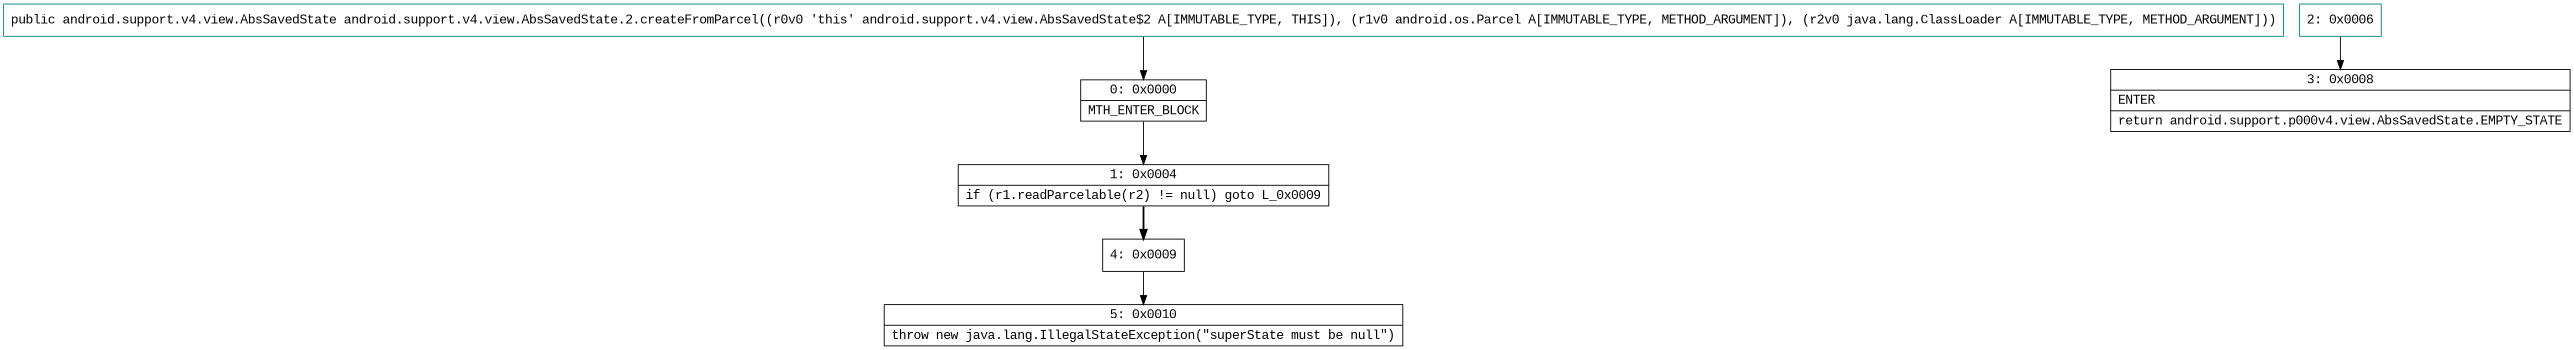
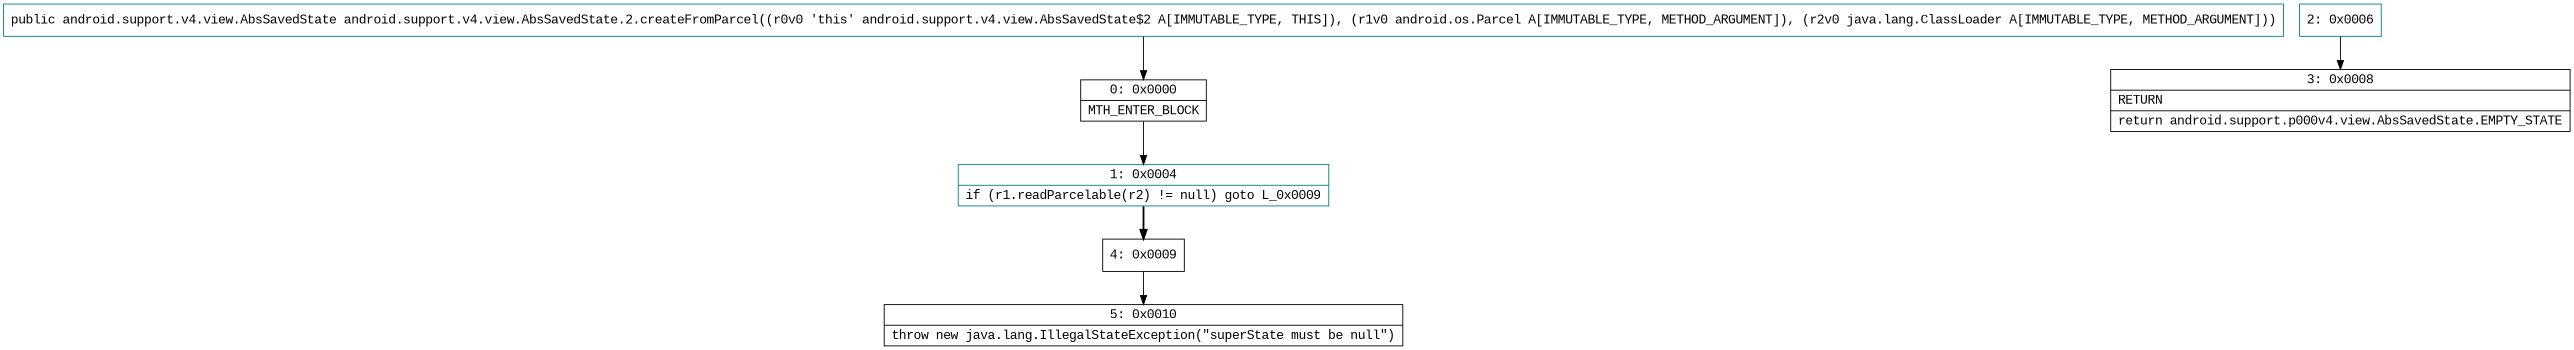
(2137, 100) -> (2140, 100)
(1144, 185) -> (1144, 185)
